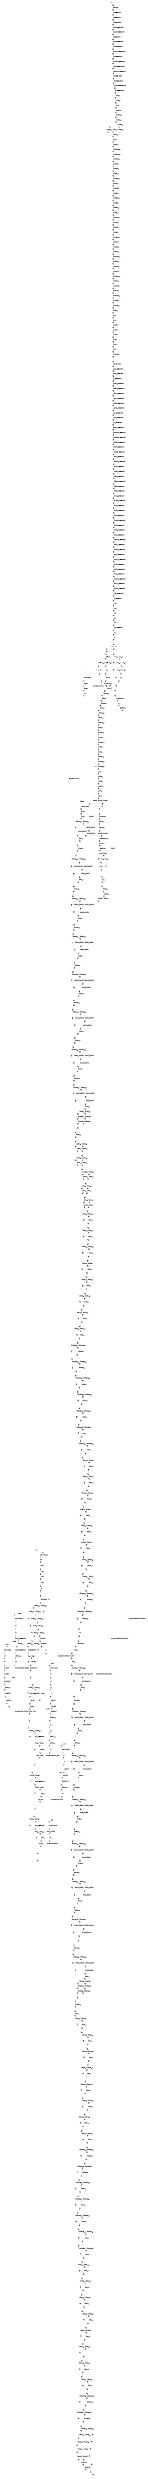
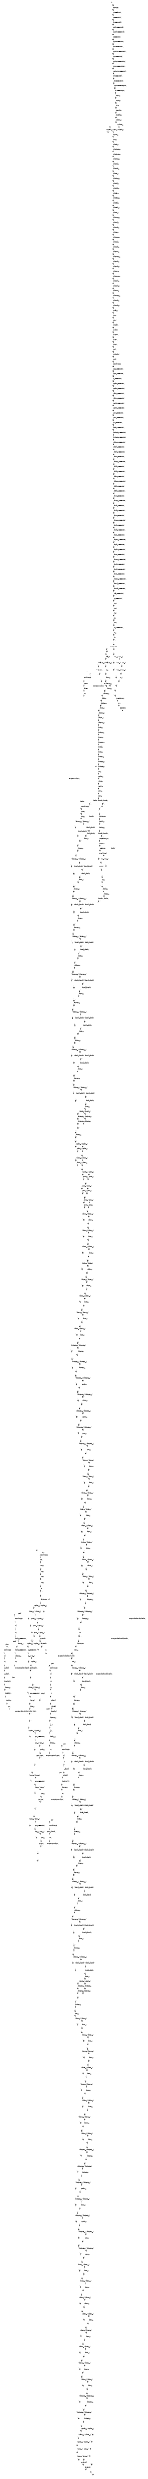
none -> (113, 359)
(79, 838) -> (83, 839)
none -> (79, 1939)
none -> (85, 2353)
